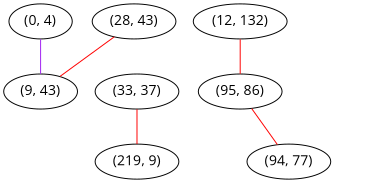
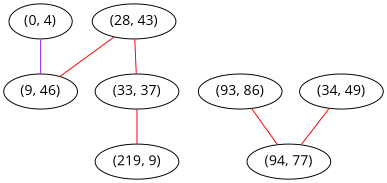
(240, 21) -> none
none -> (136, 57)
(41, 92) -> (41, 92)
(240, 92) -> (240, 92)
none -> (341, 92)
